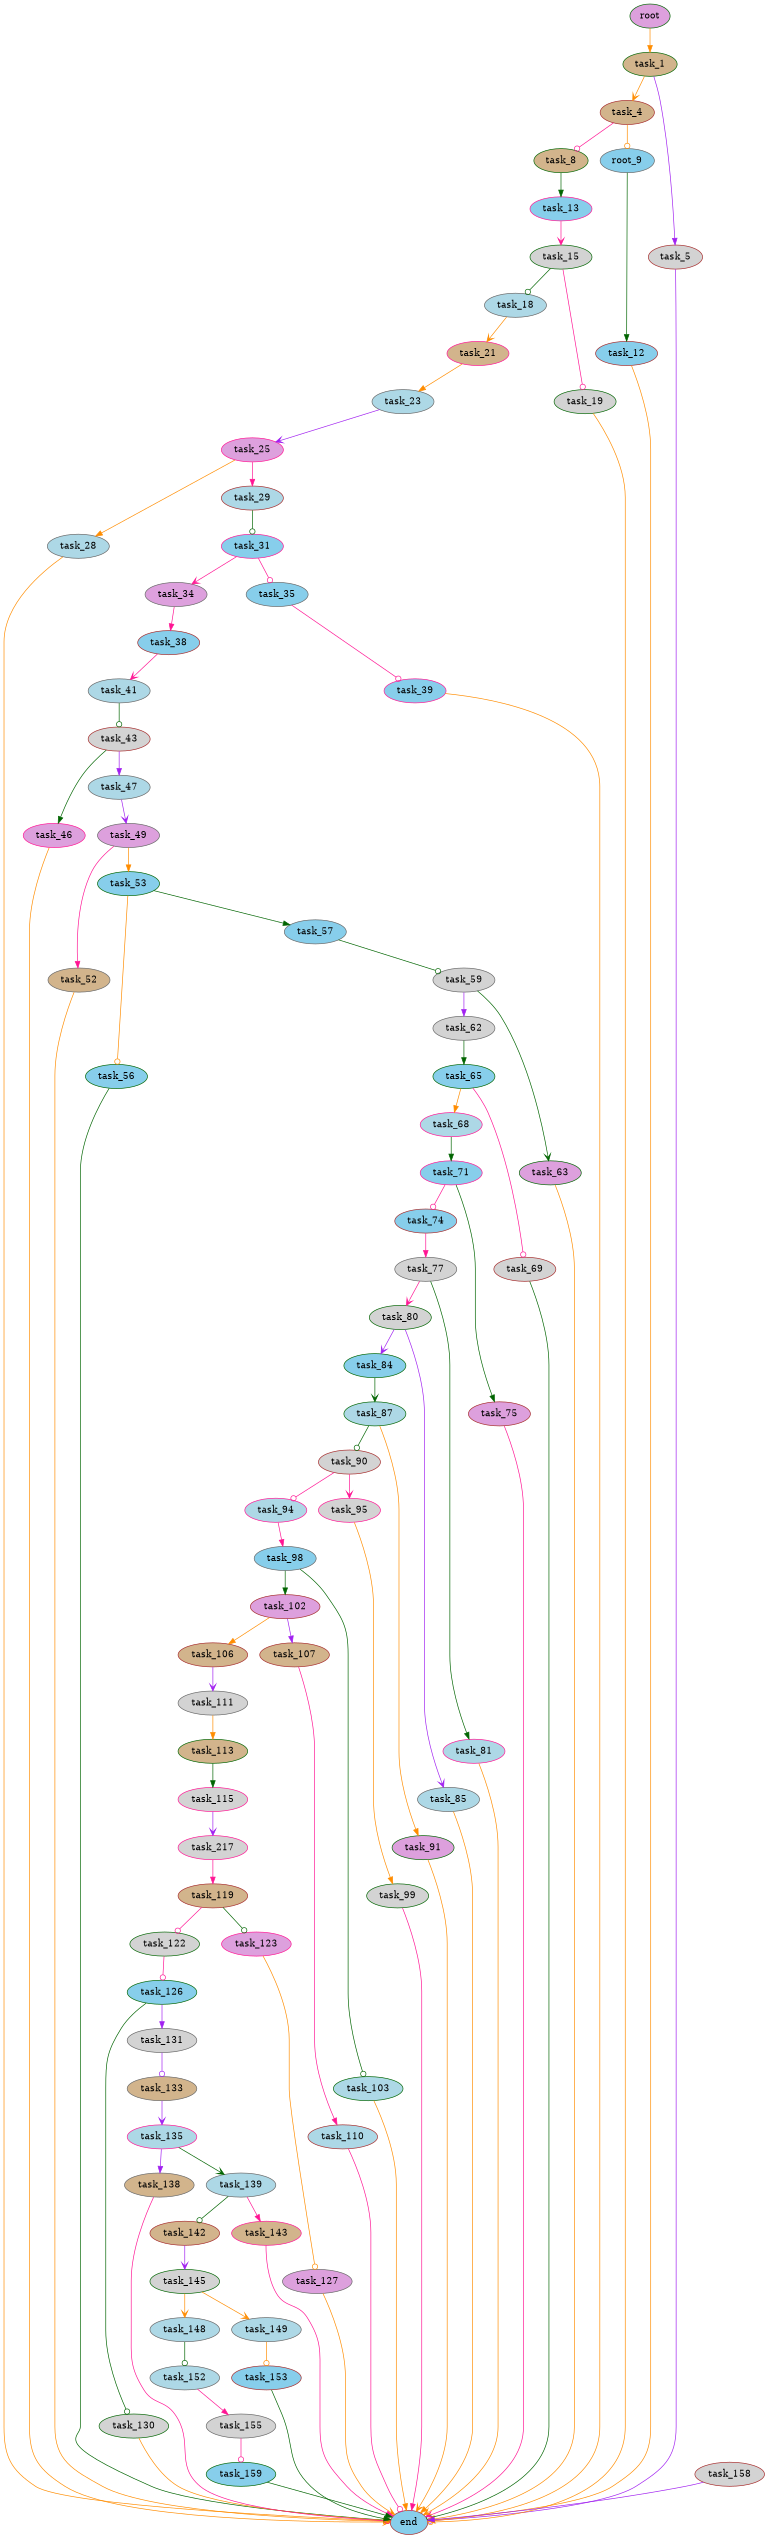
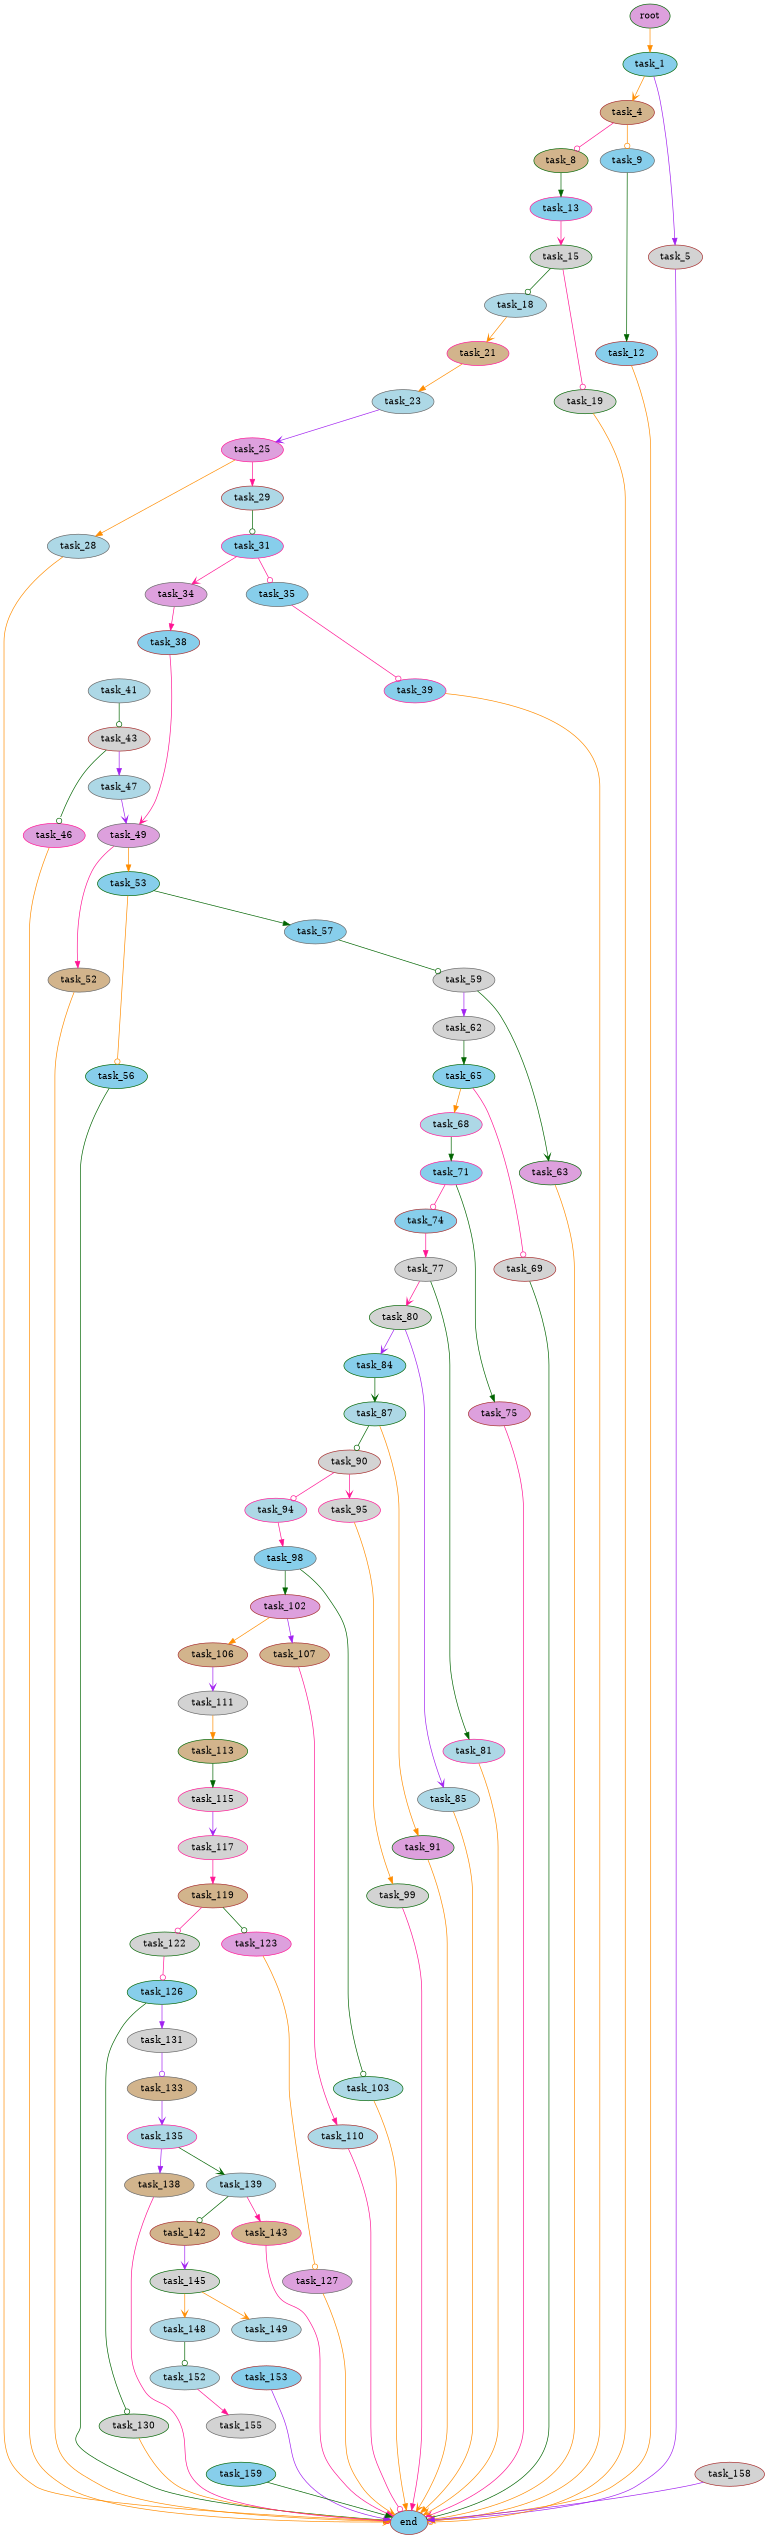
(650, 64) -> (650, 64)
(627, 161) -> (627, 161)
(146, 664) -> (170, 739)
(79, 780) -> (79, 780)
(213, 1848) -> (213, 1848)
(266, 2351) -> none
(241, 2448) -> none
(303, 2477) -> (303, 2477)
